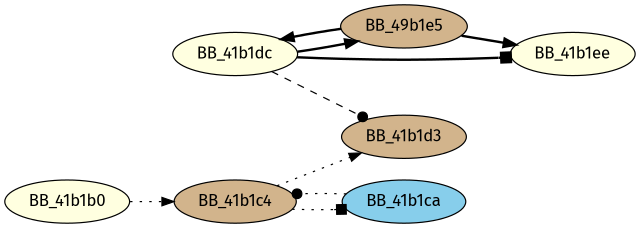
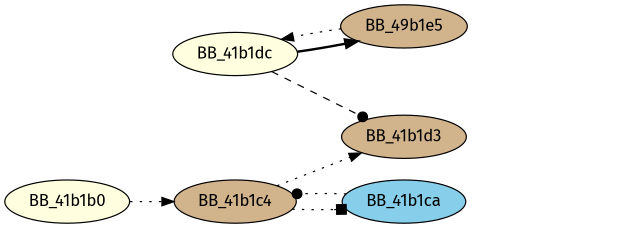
(317, 32) -> (317, 32)
(573, 54) -> none
